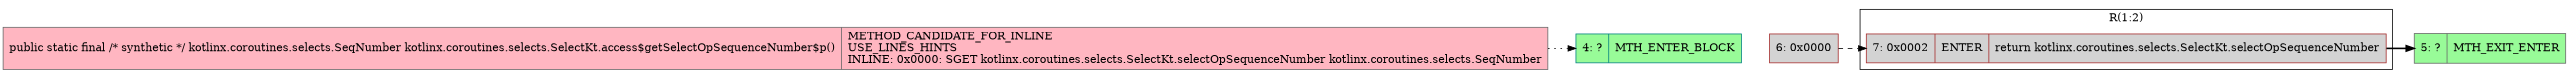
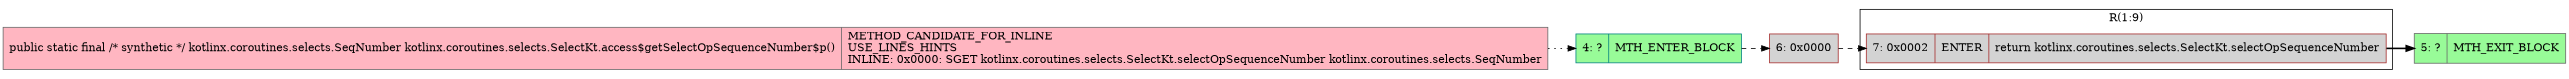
(2126, 18) -> (2126, 18)
none -> (1752, 48)
(2506, 48) -> (2506, 48)
